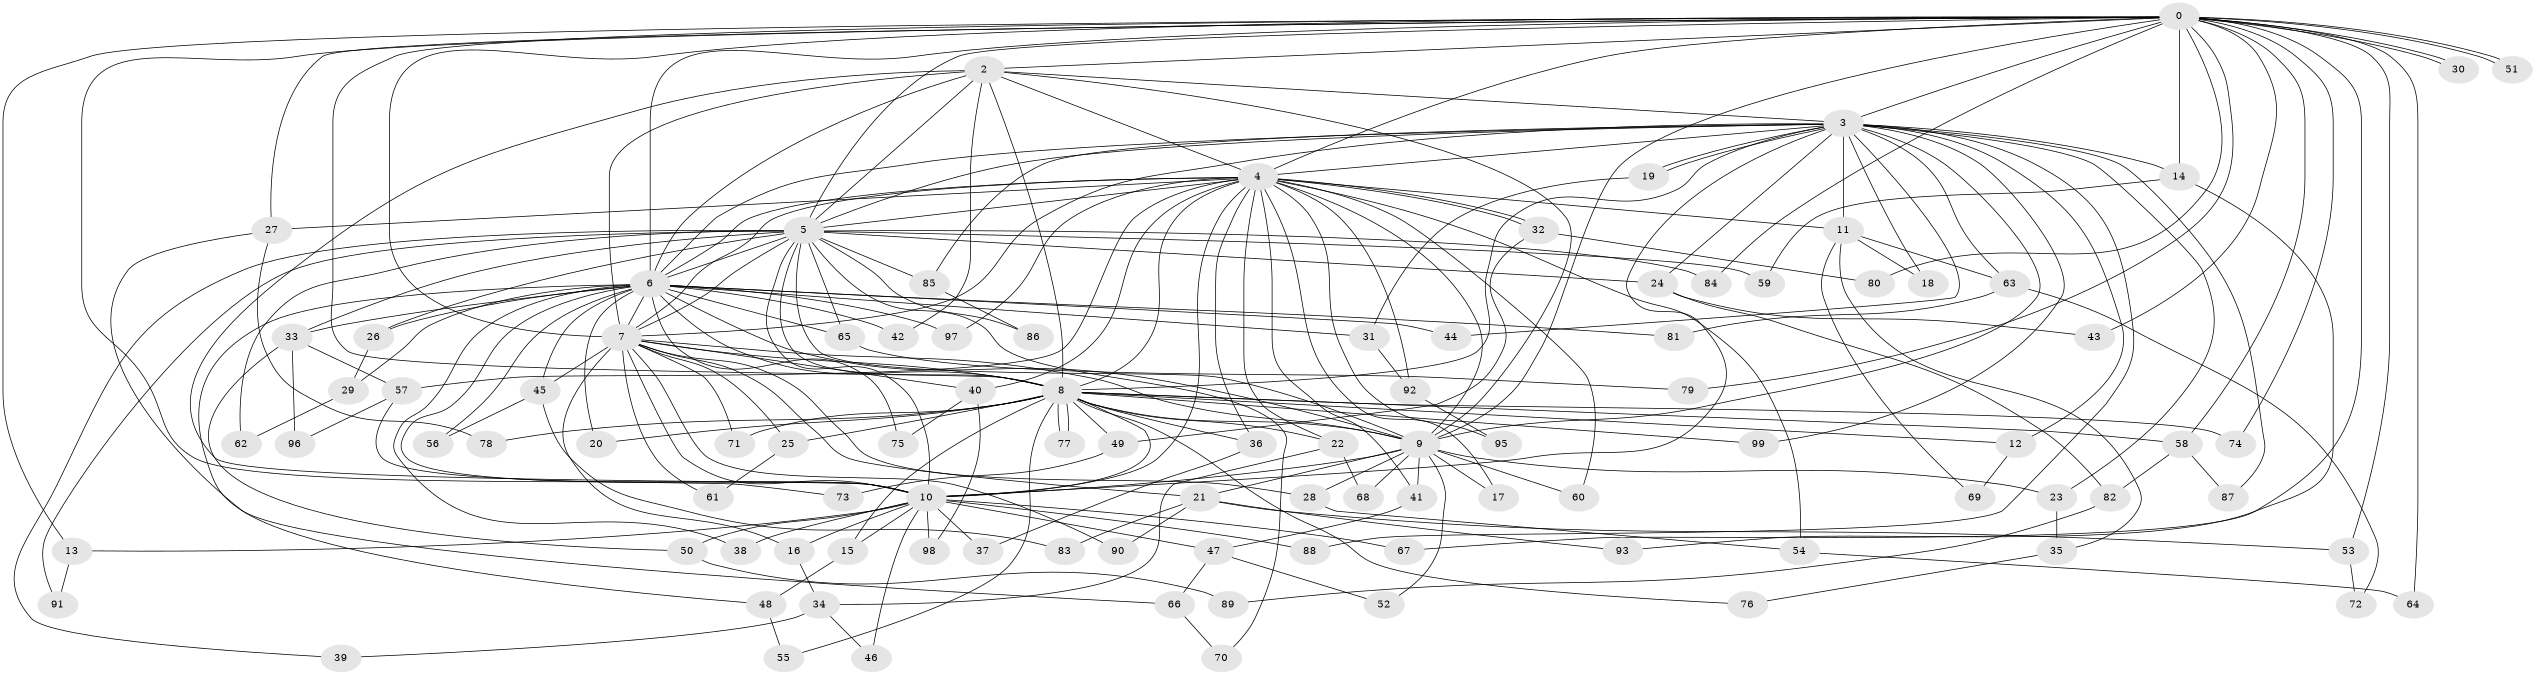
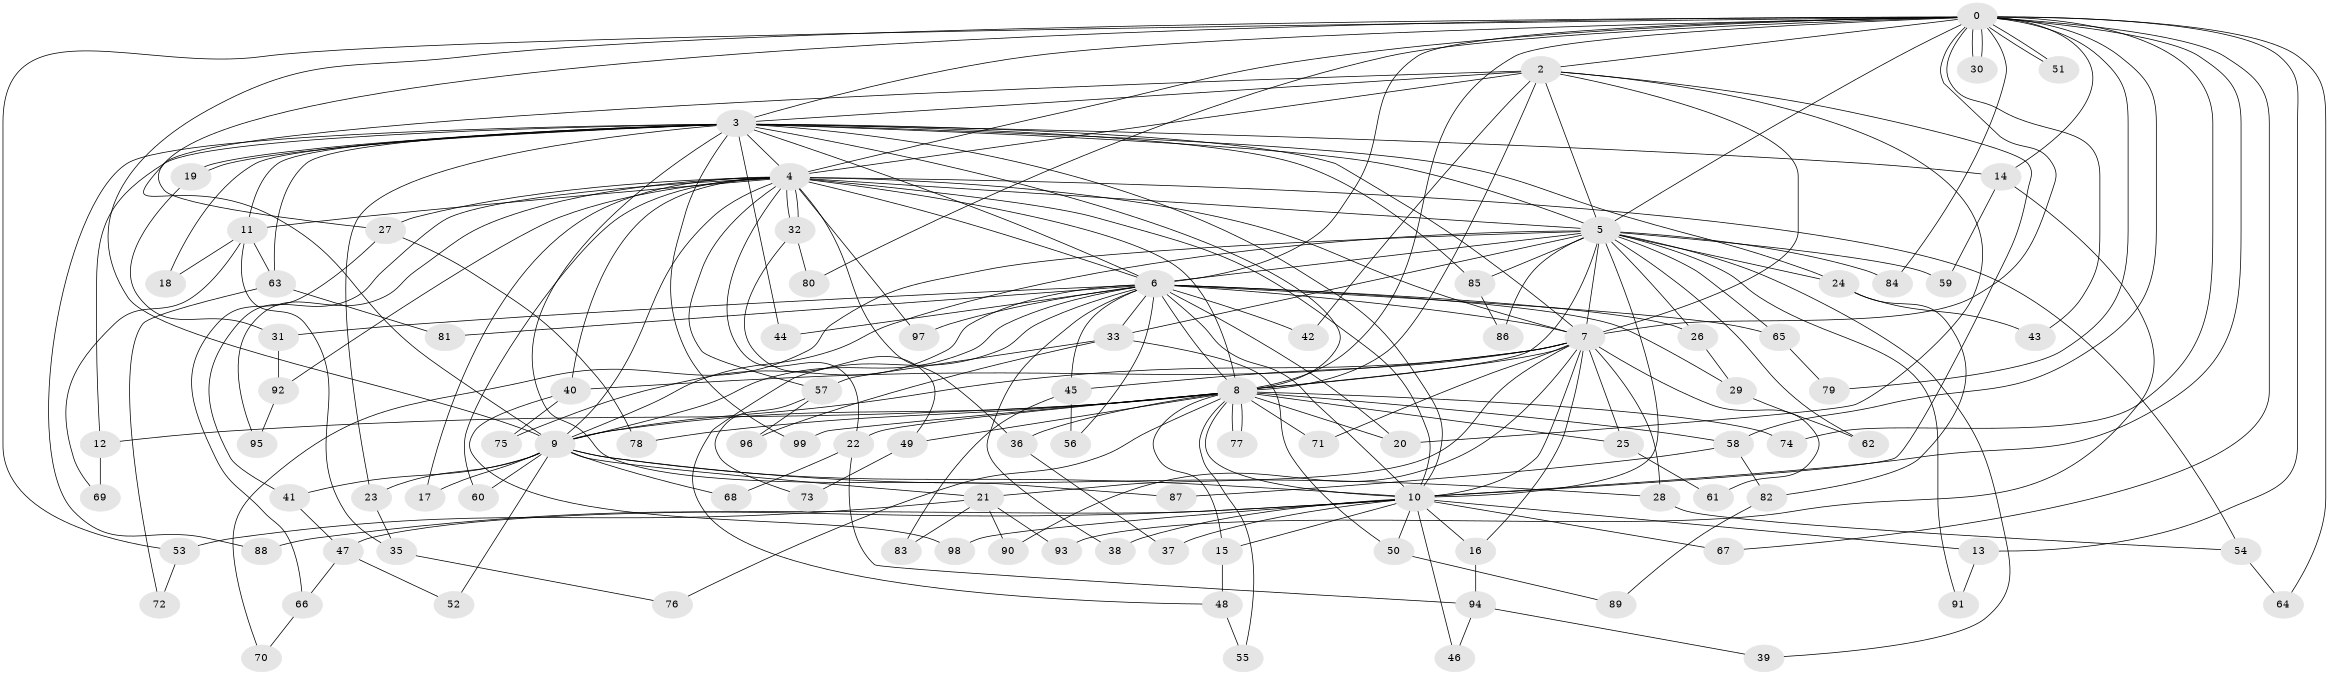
(791, 146) -> (1954, 324)
(1874, 371) -> none
(820, 605) -> (1476, 605)
